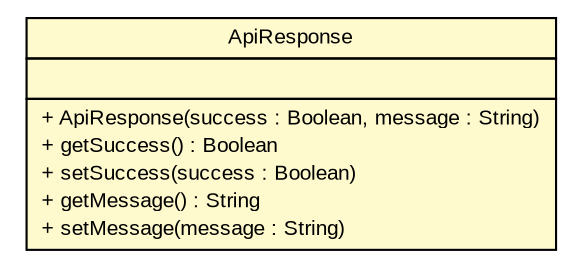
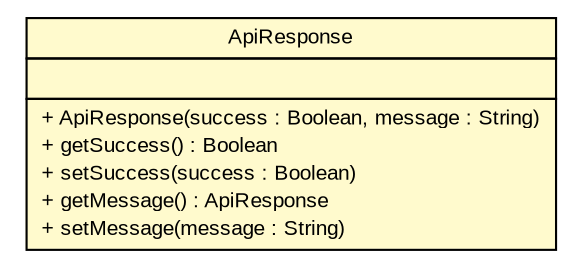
(151, 201) -> (186, 201)
